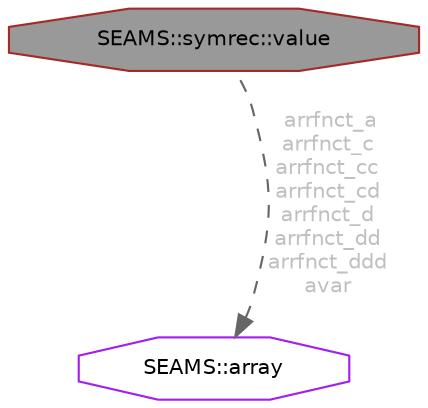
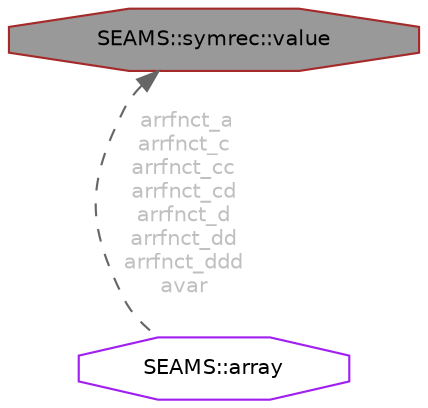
(268, 193) -> (97, 215)
